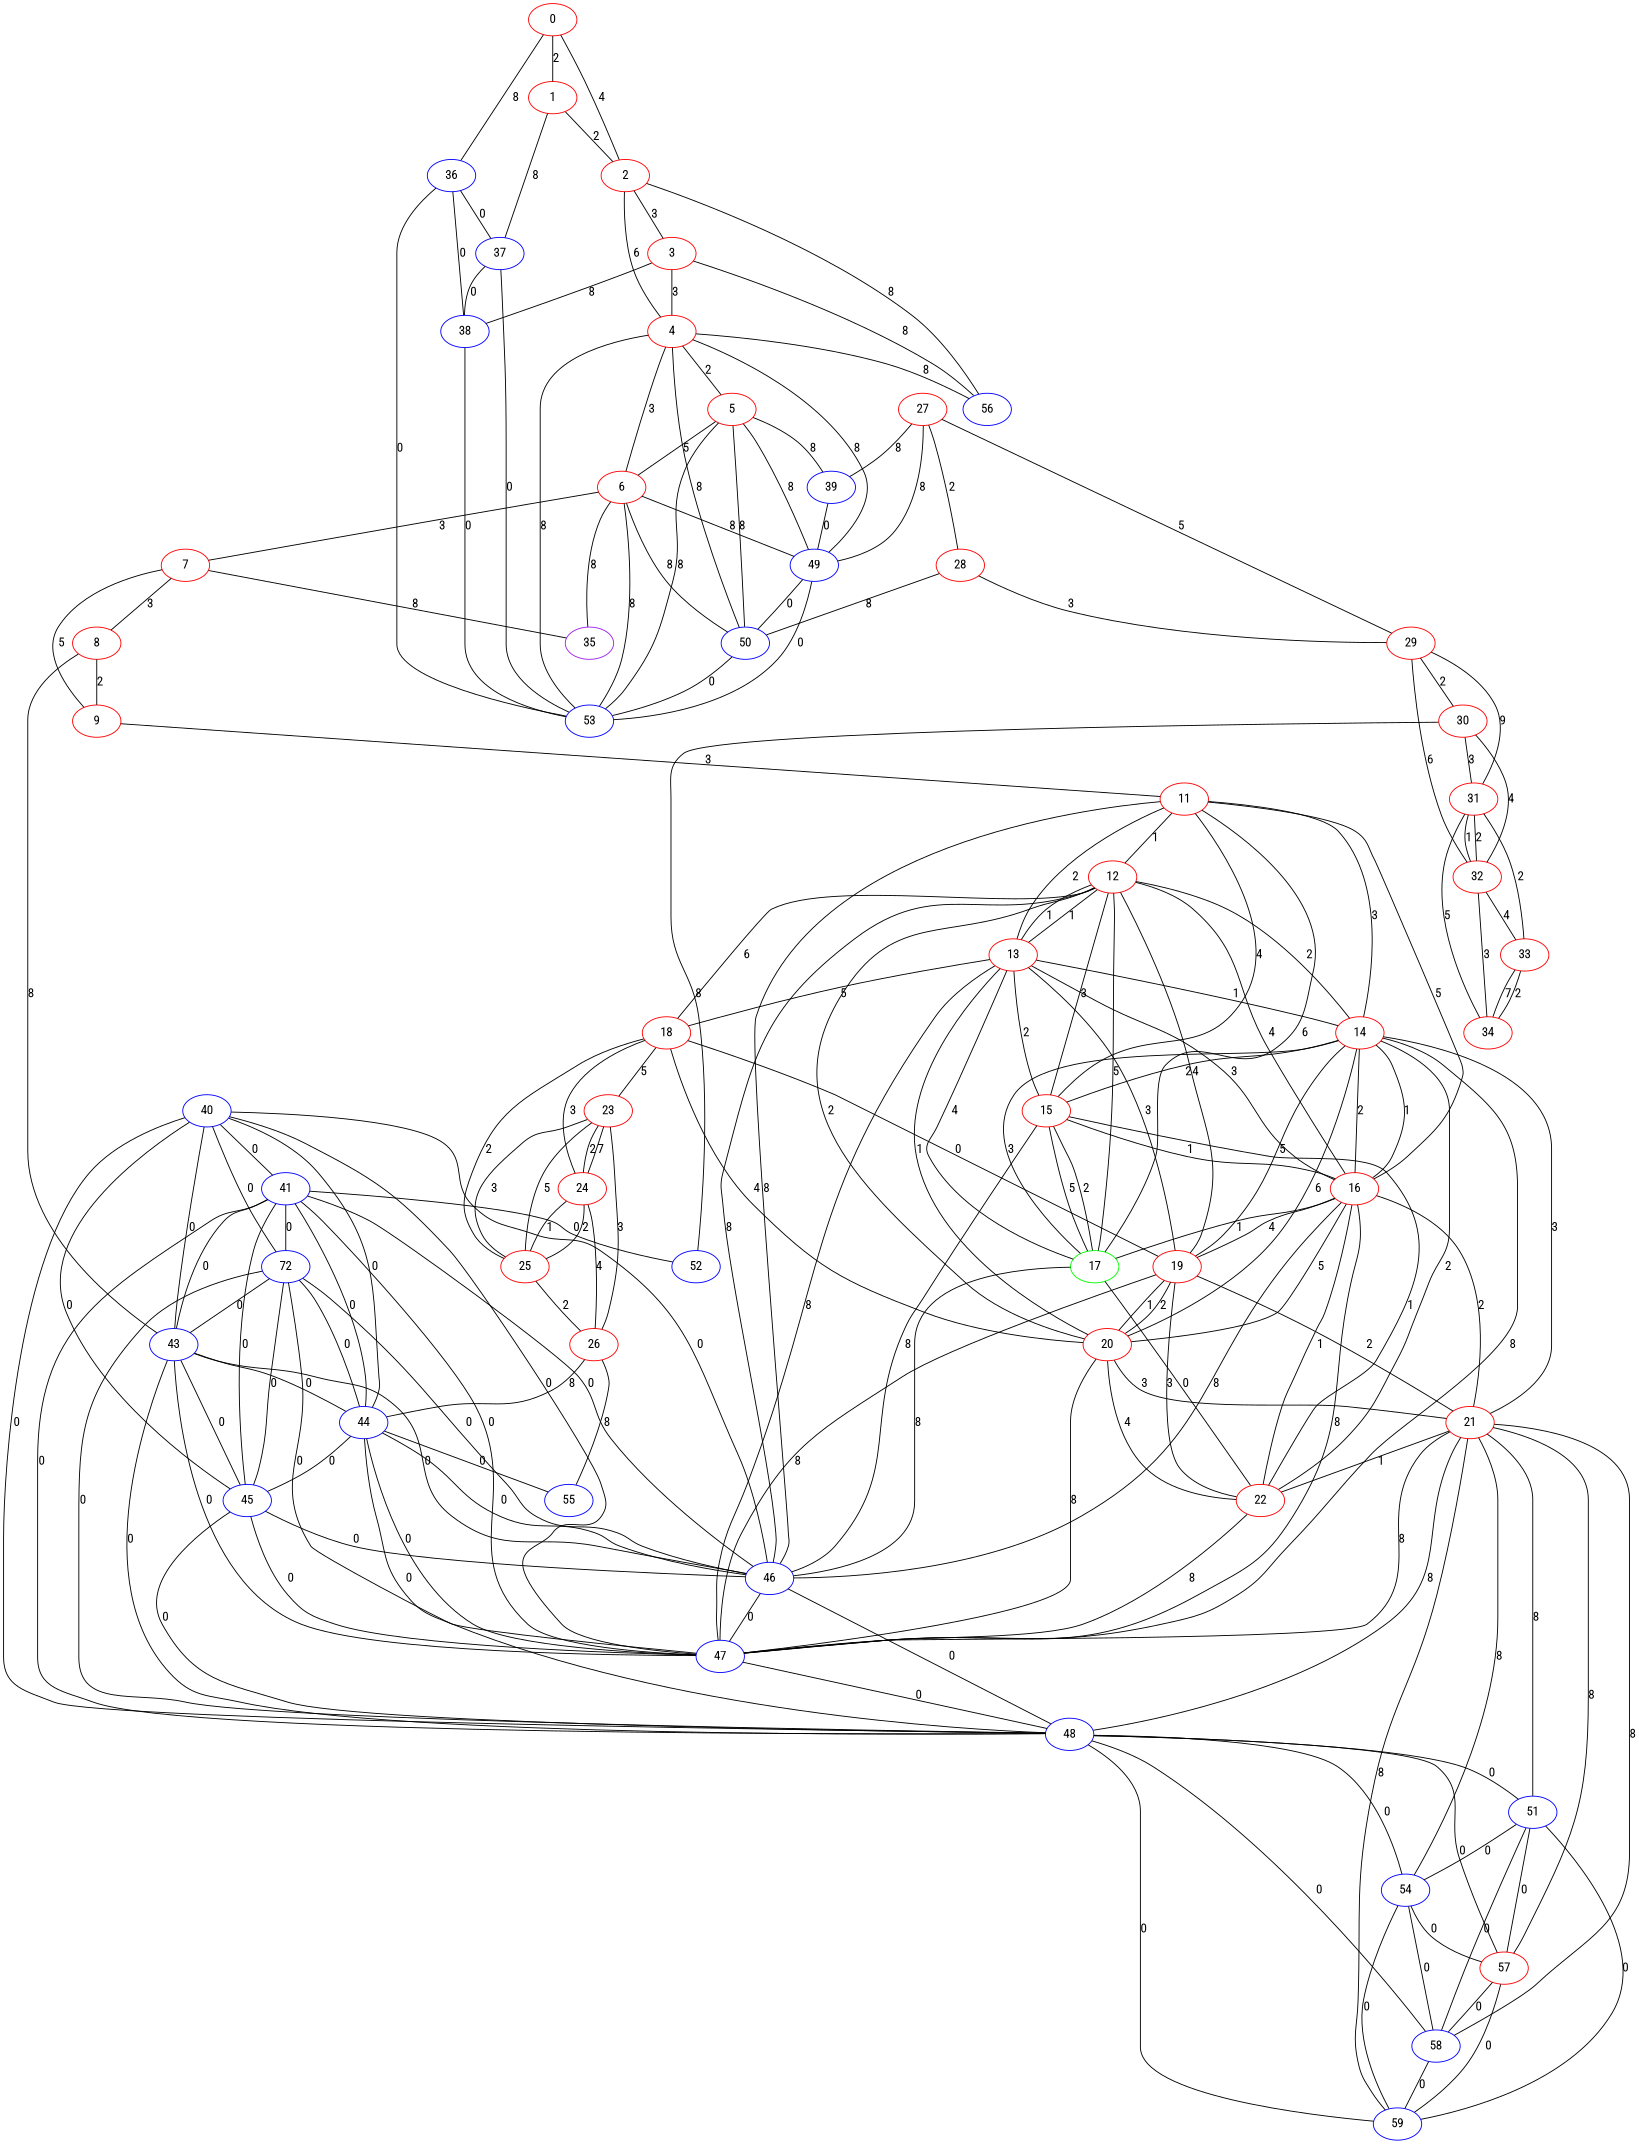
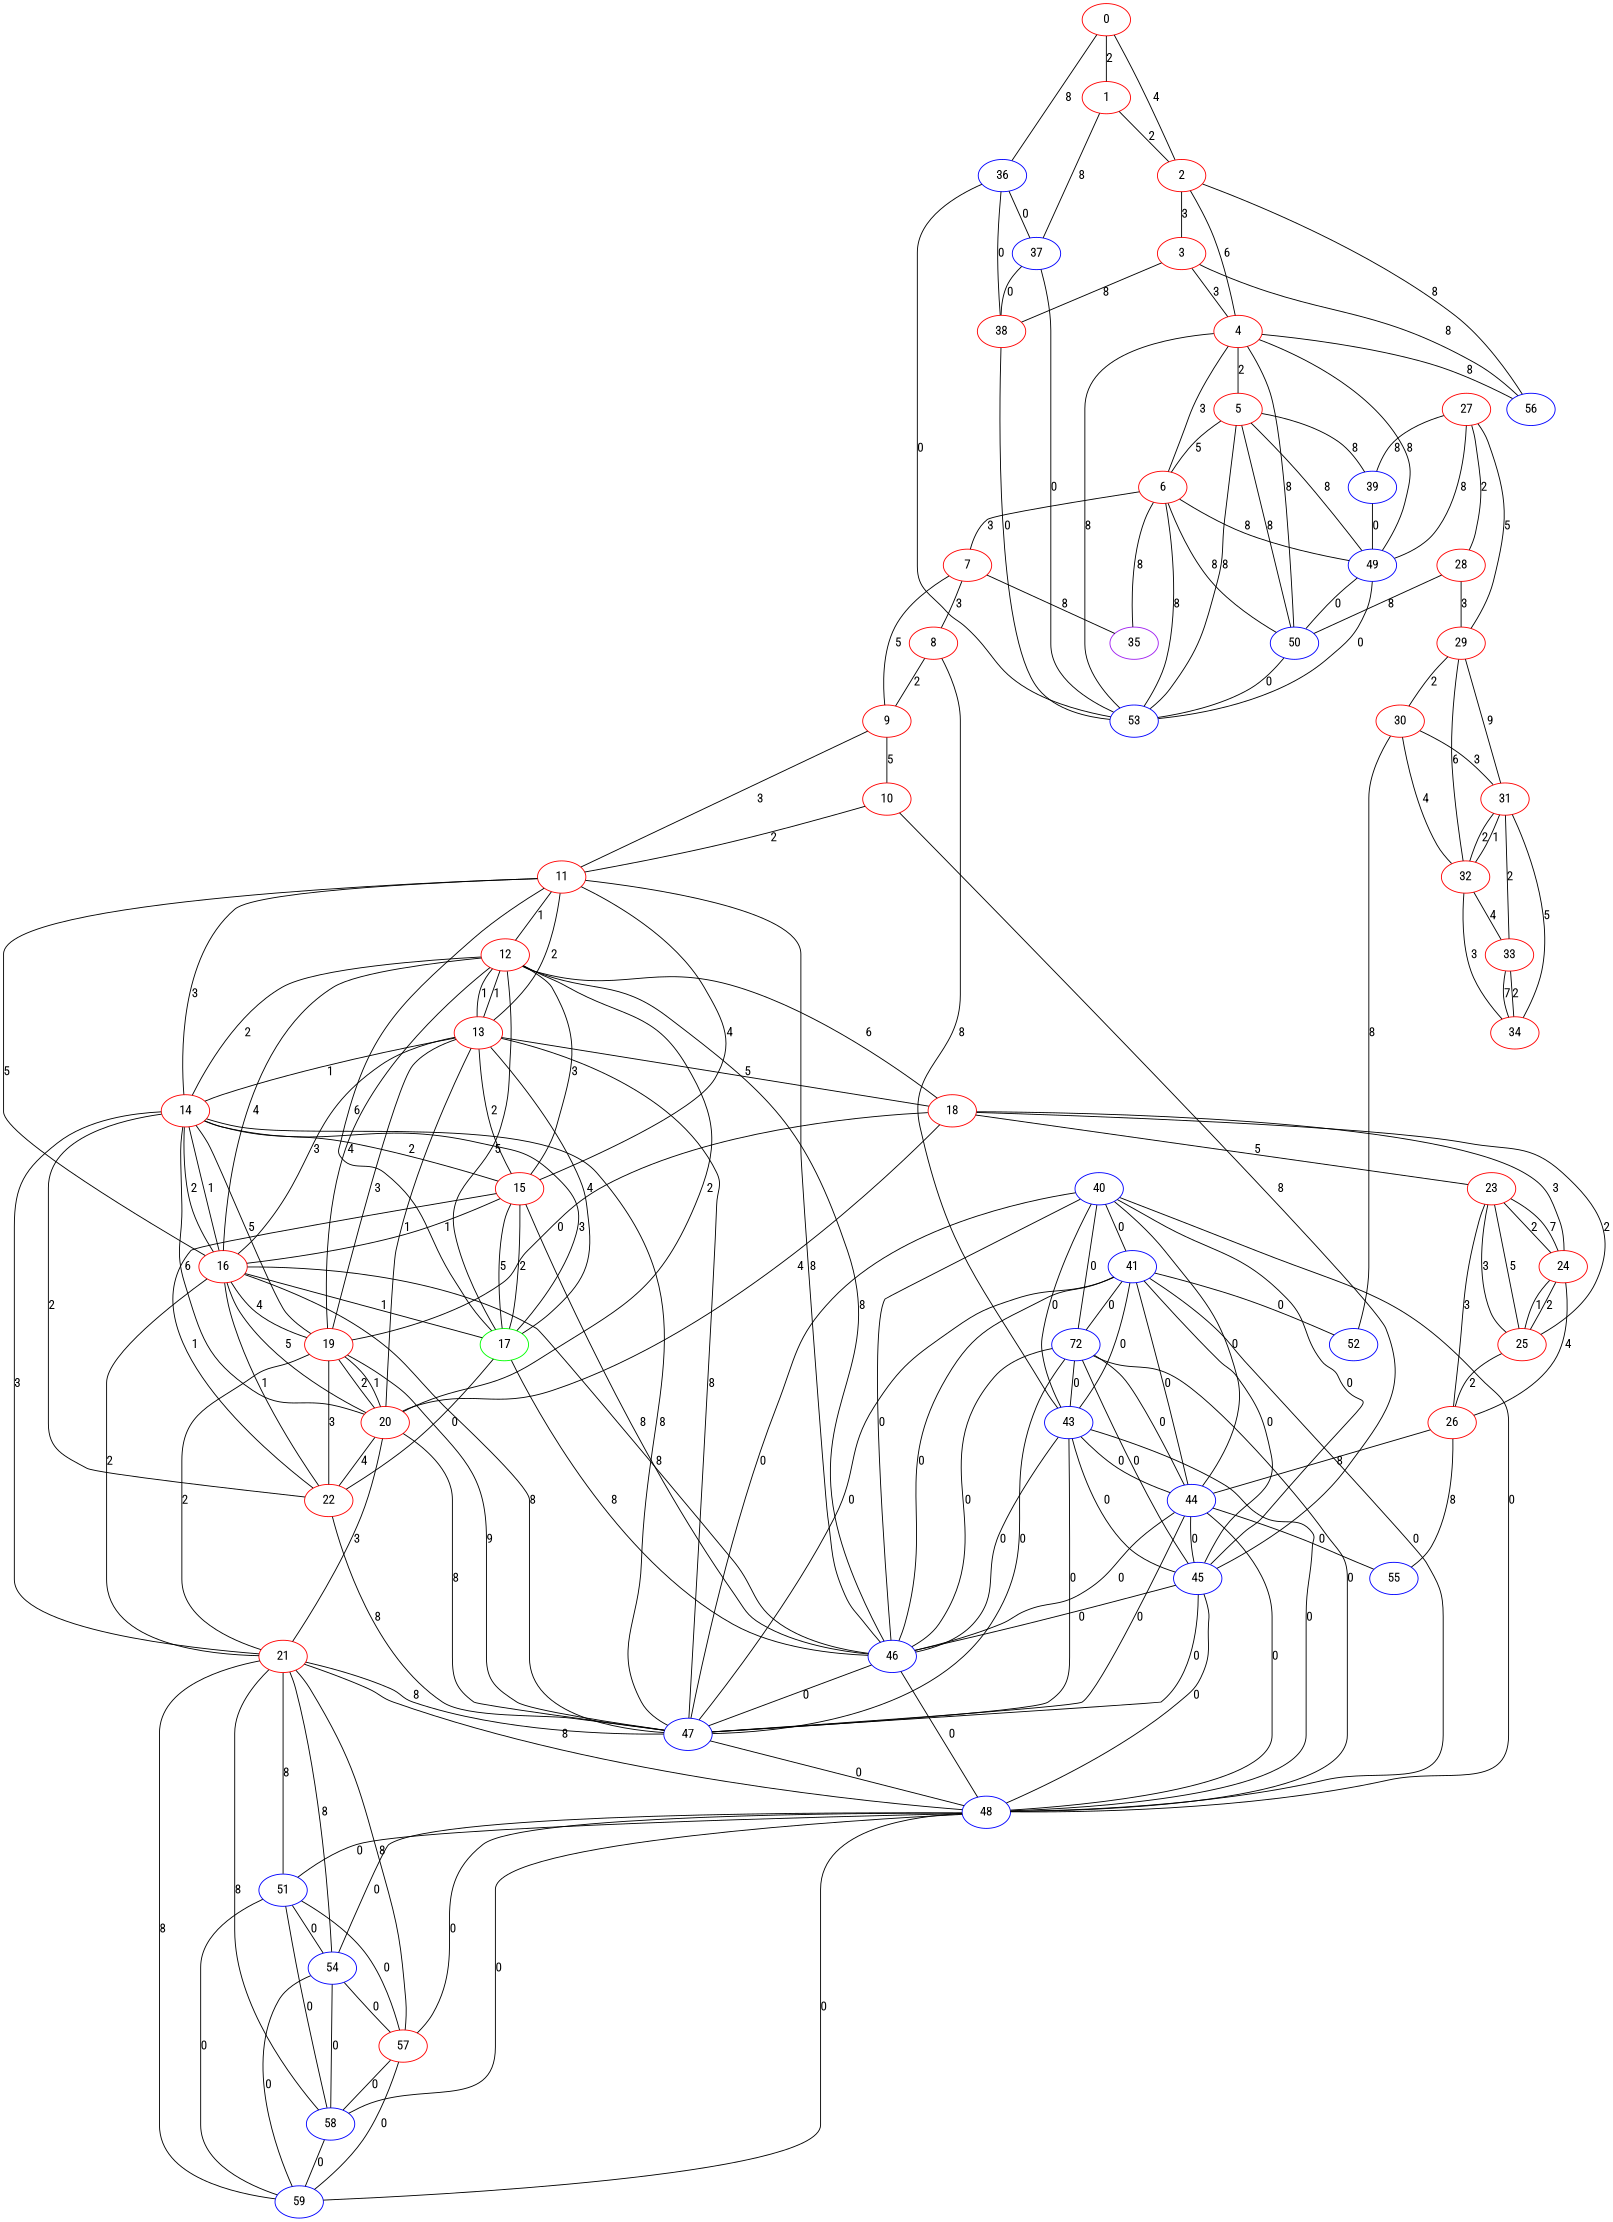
(465, 331) -> (1002, 331)
none -> (887, 799)
(1378, 1457) -> none
(798, 1462) -> (490, 1539)
